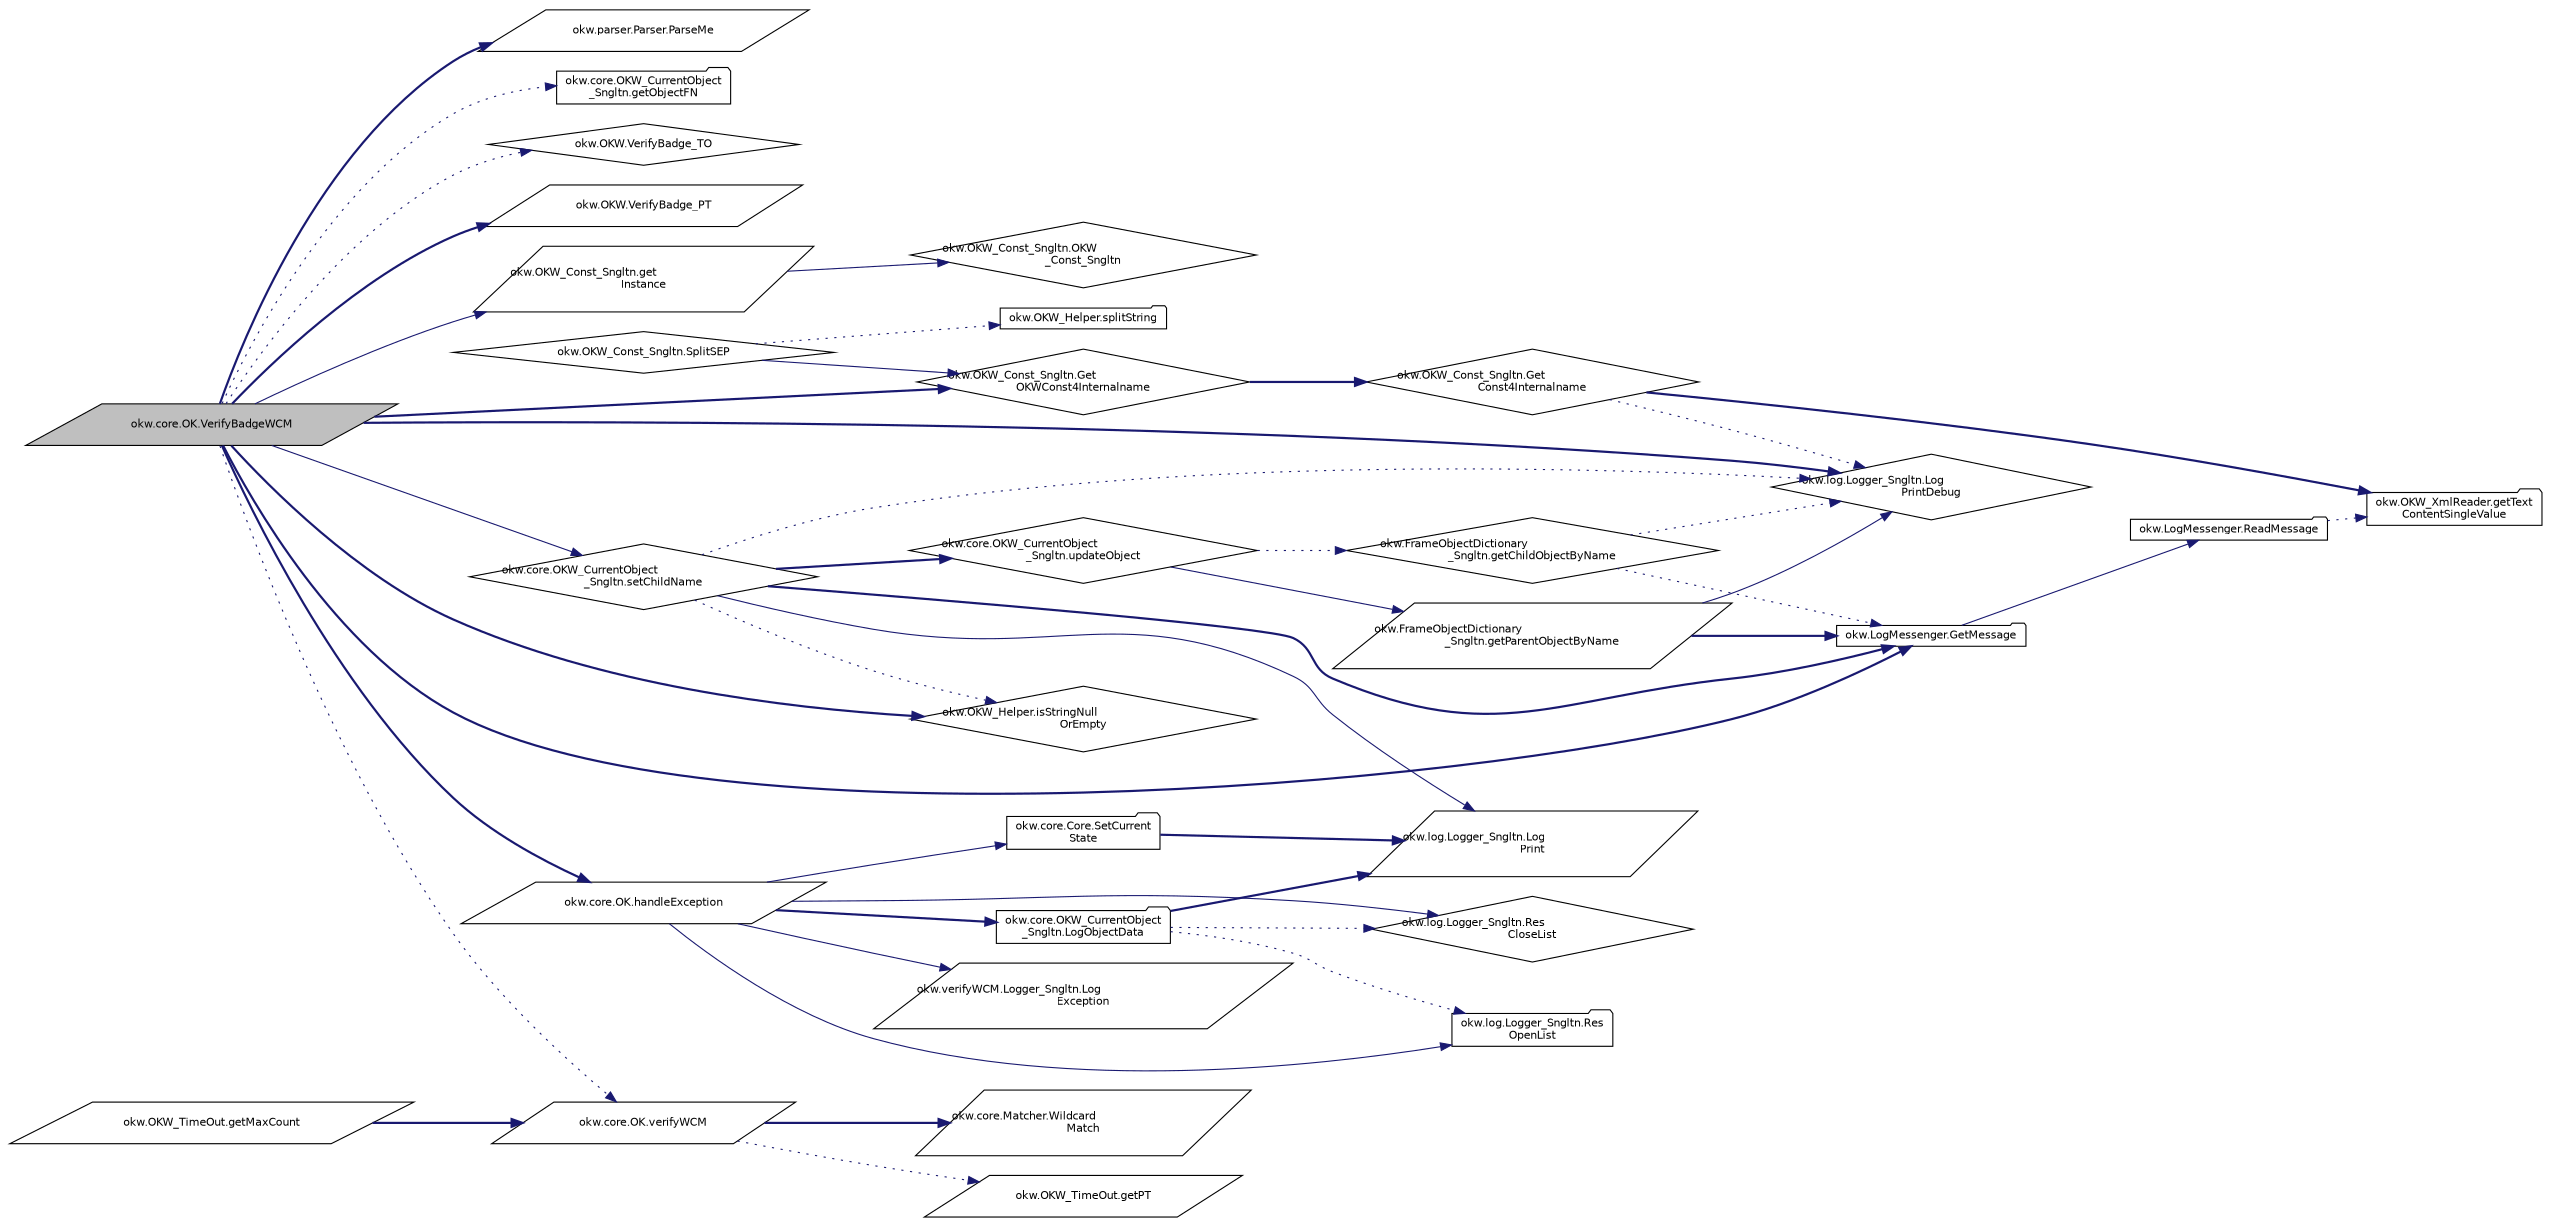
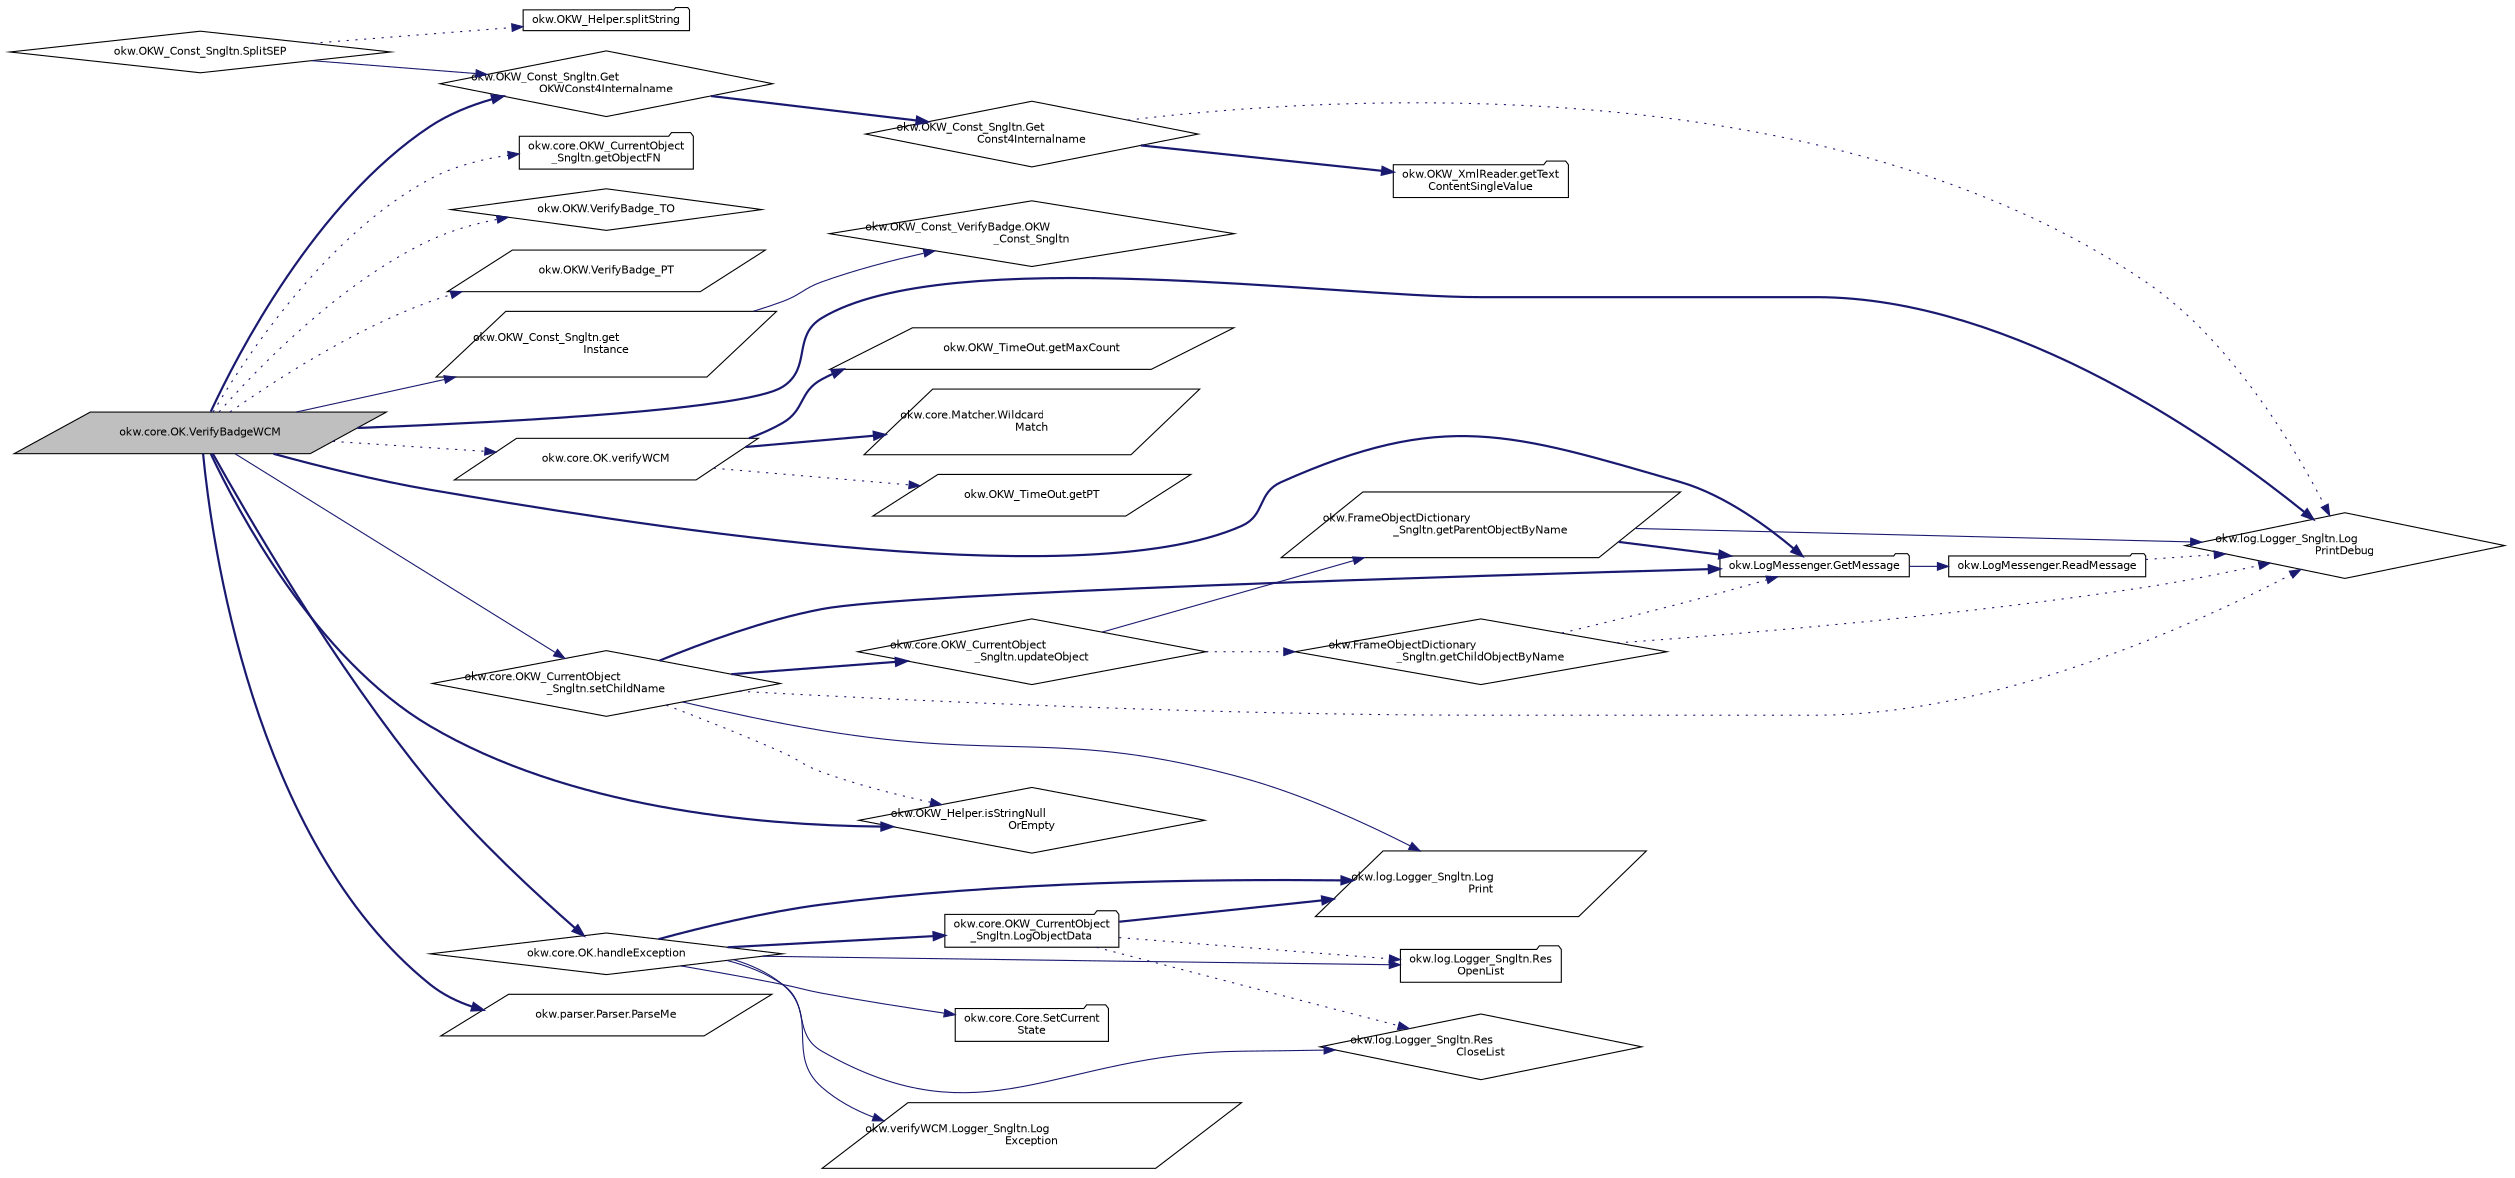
(1083, 255) -> (1032, 234)
(346, 302) -> (336, 345)
(2342, 519) -> (2180, 557)
(1276, 838) -> (998, 888)
(644, 903) -> (606, 954)
(442, 1123) -> (796, 411)
